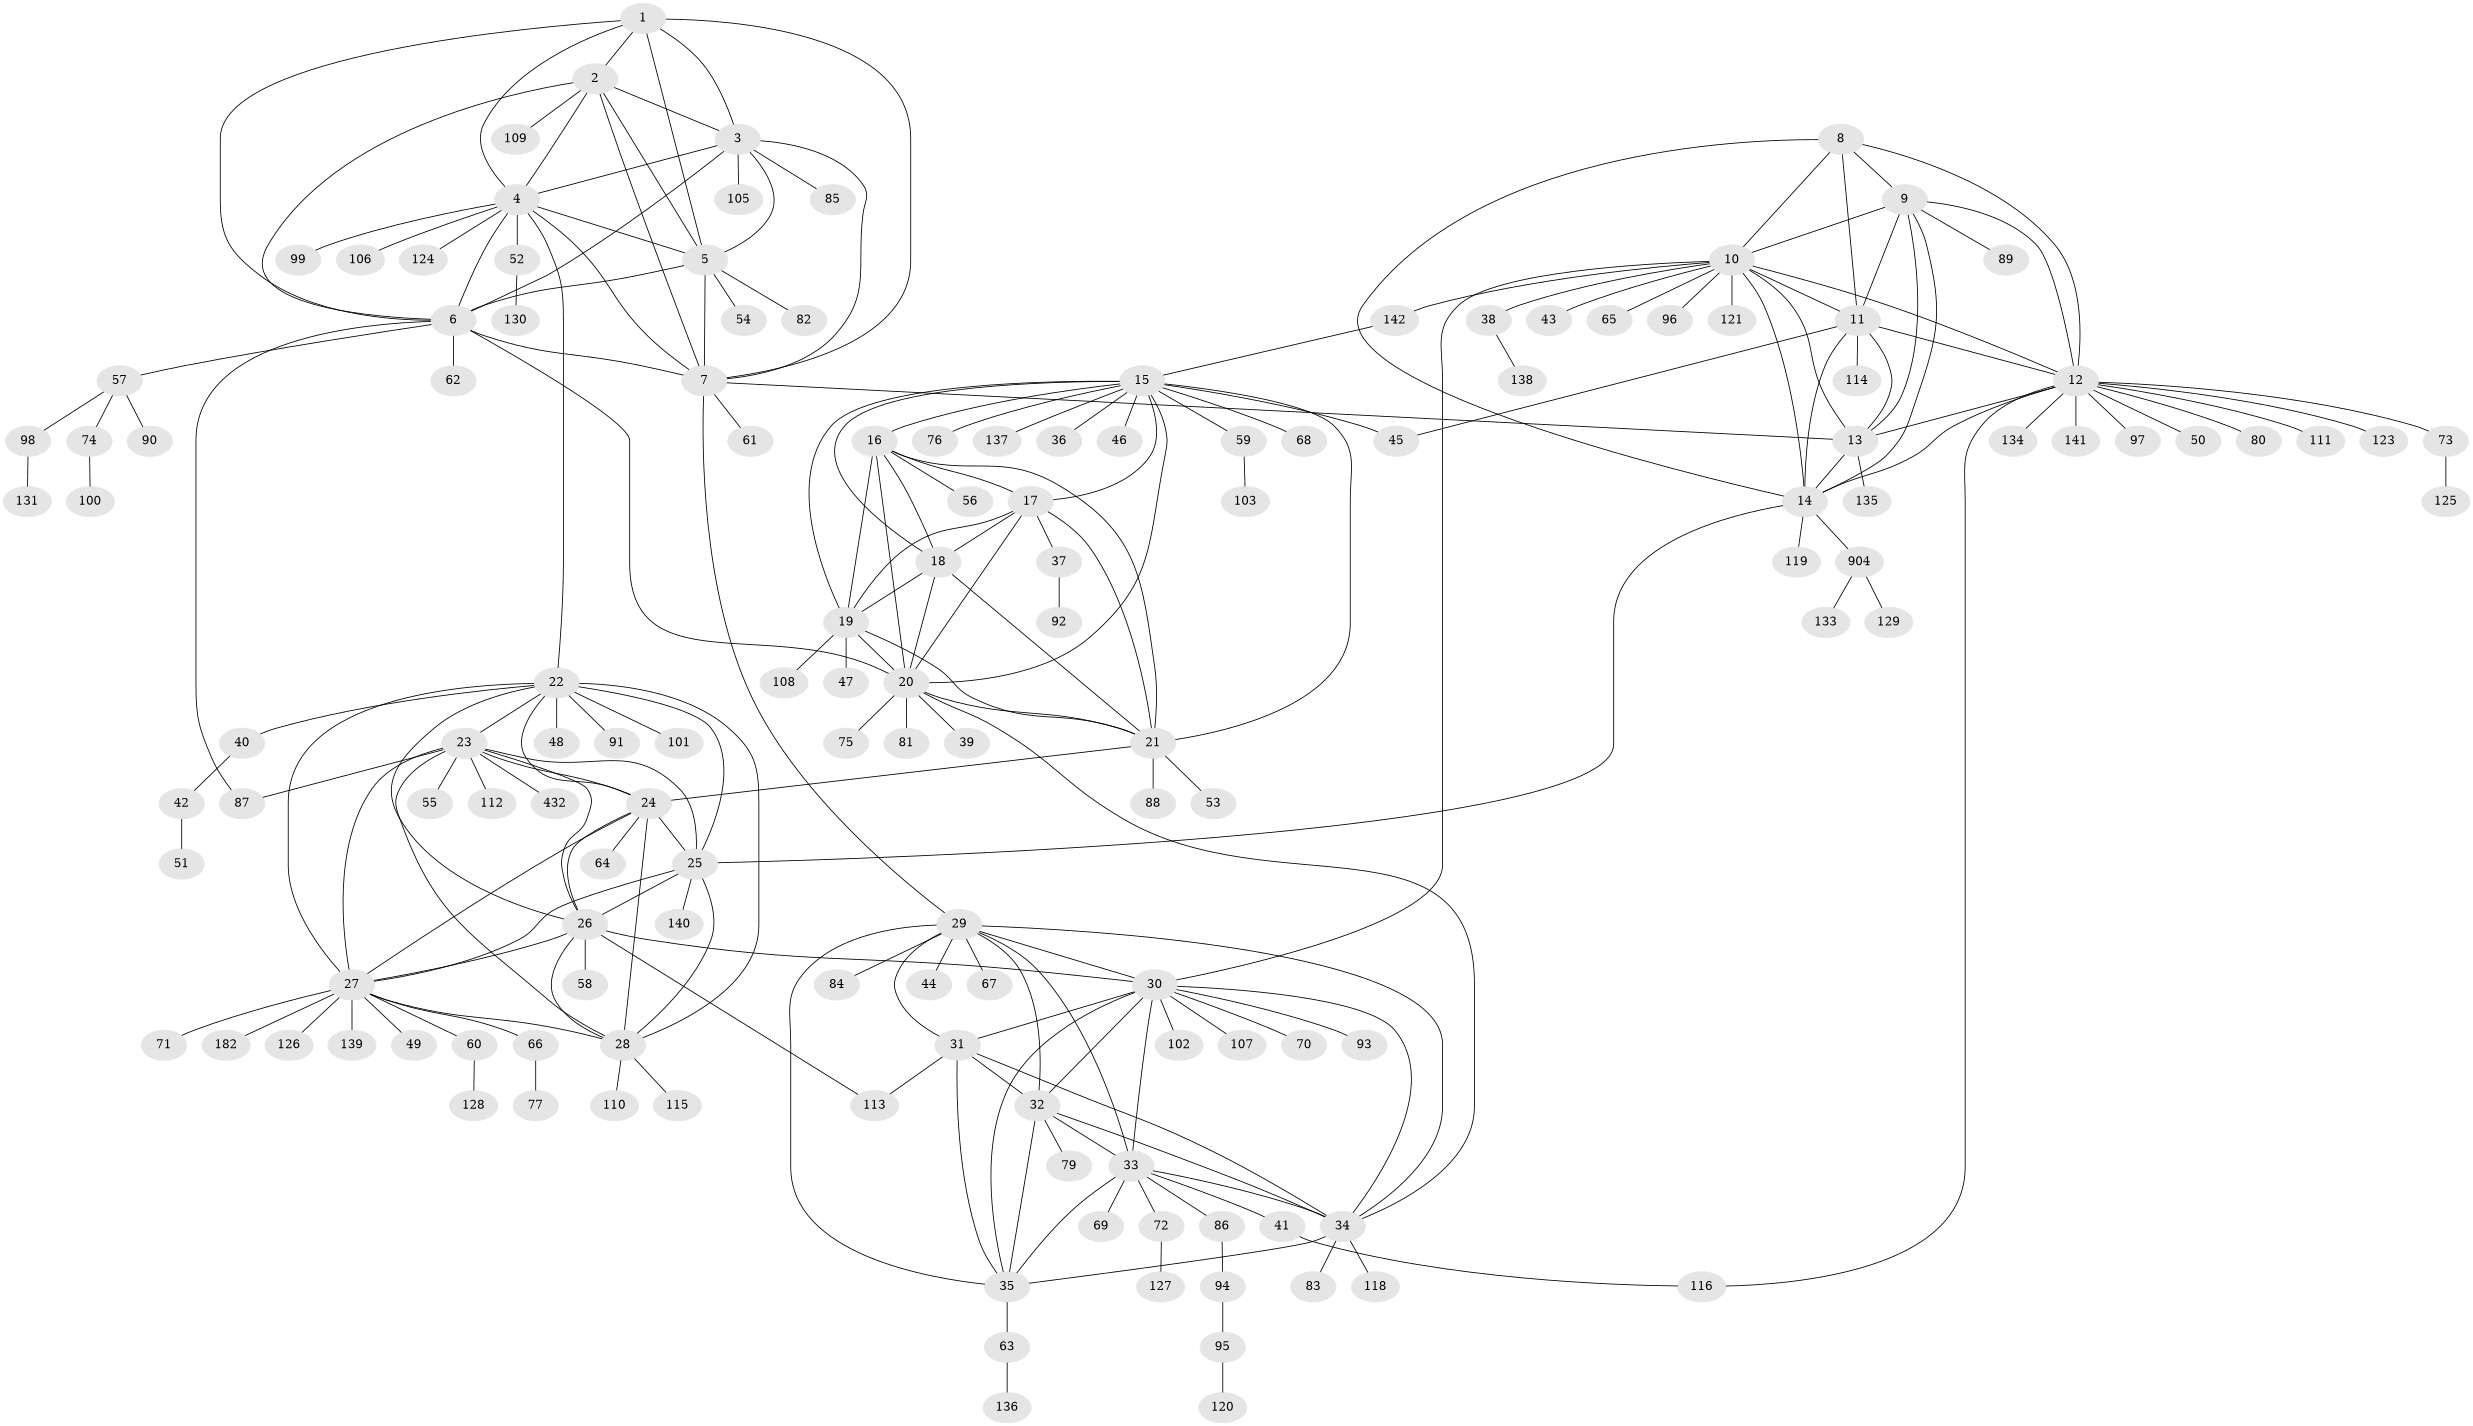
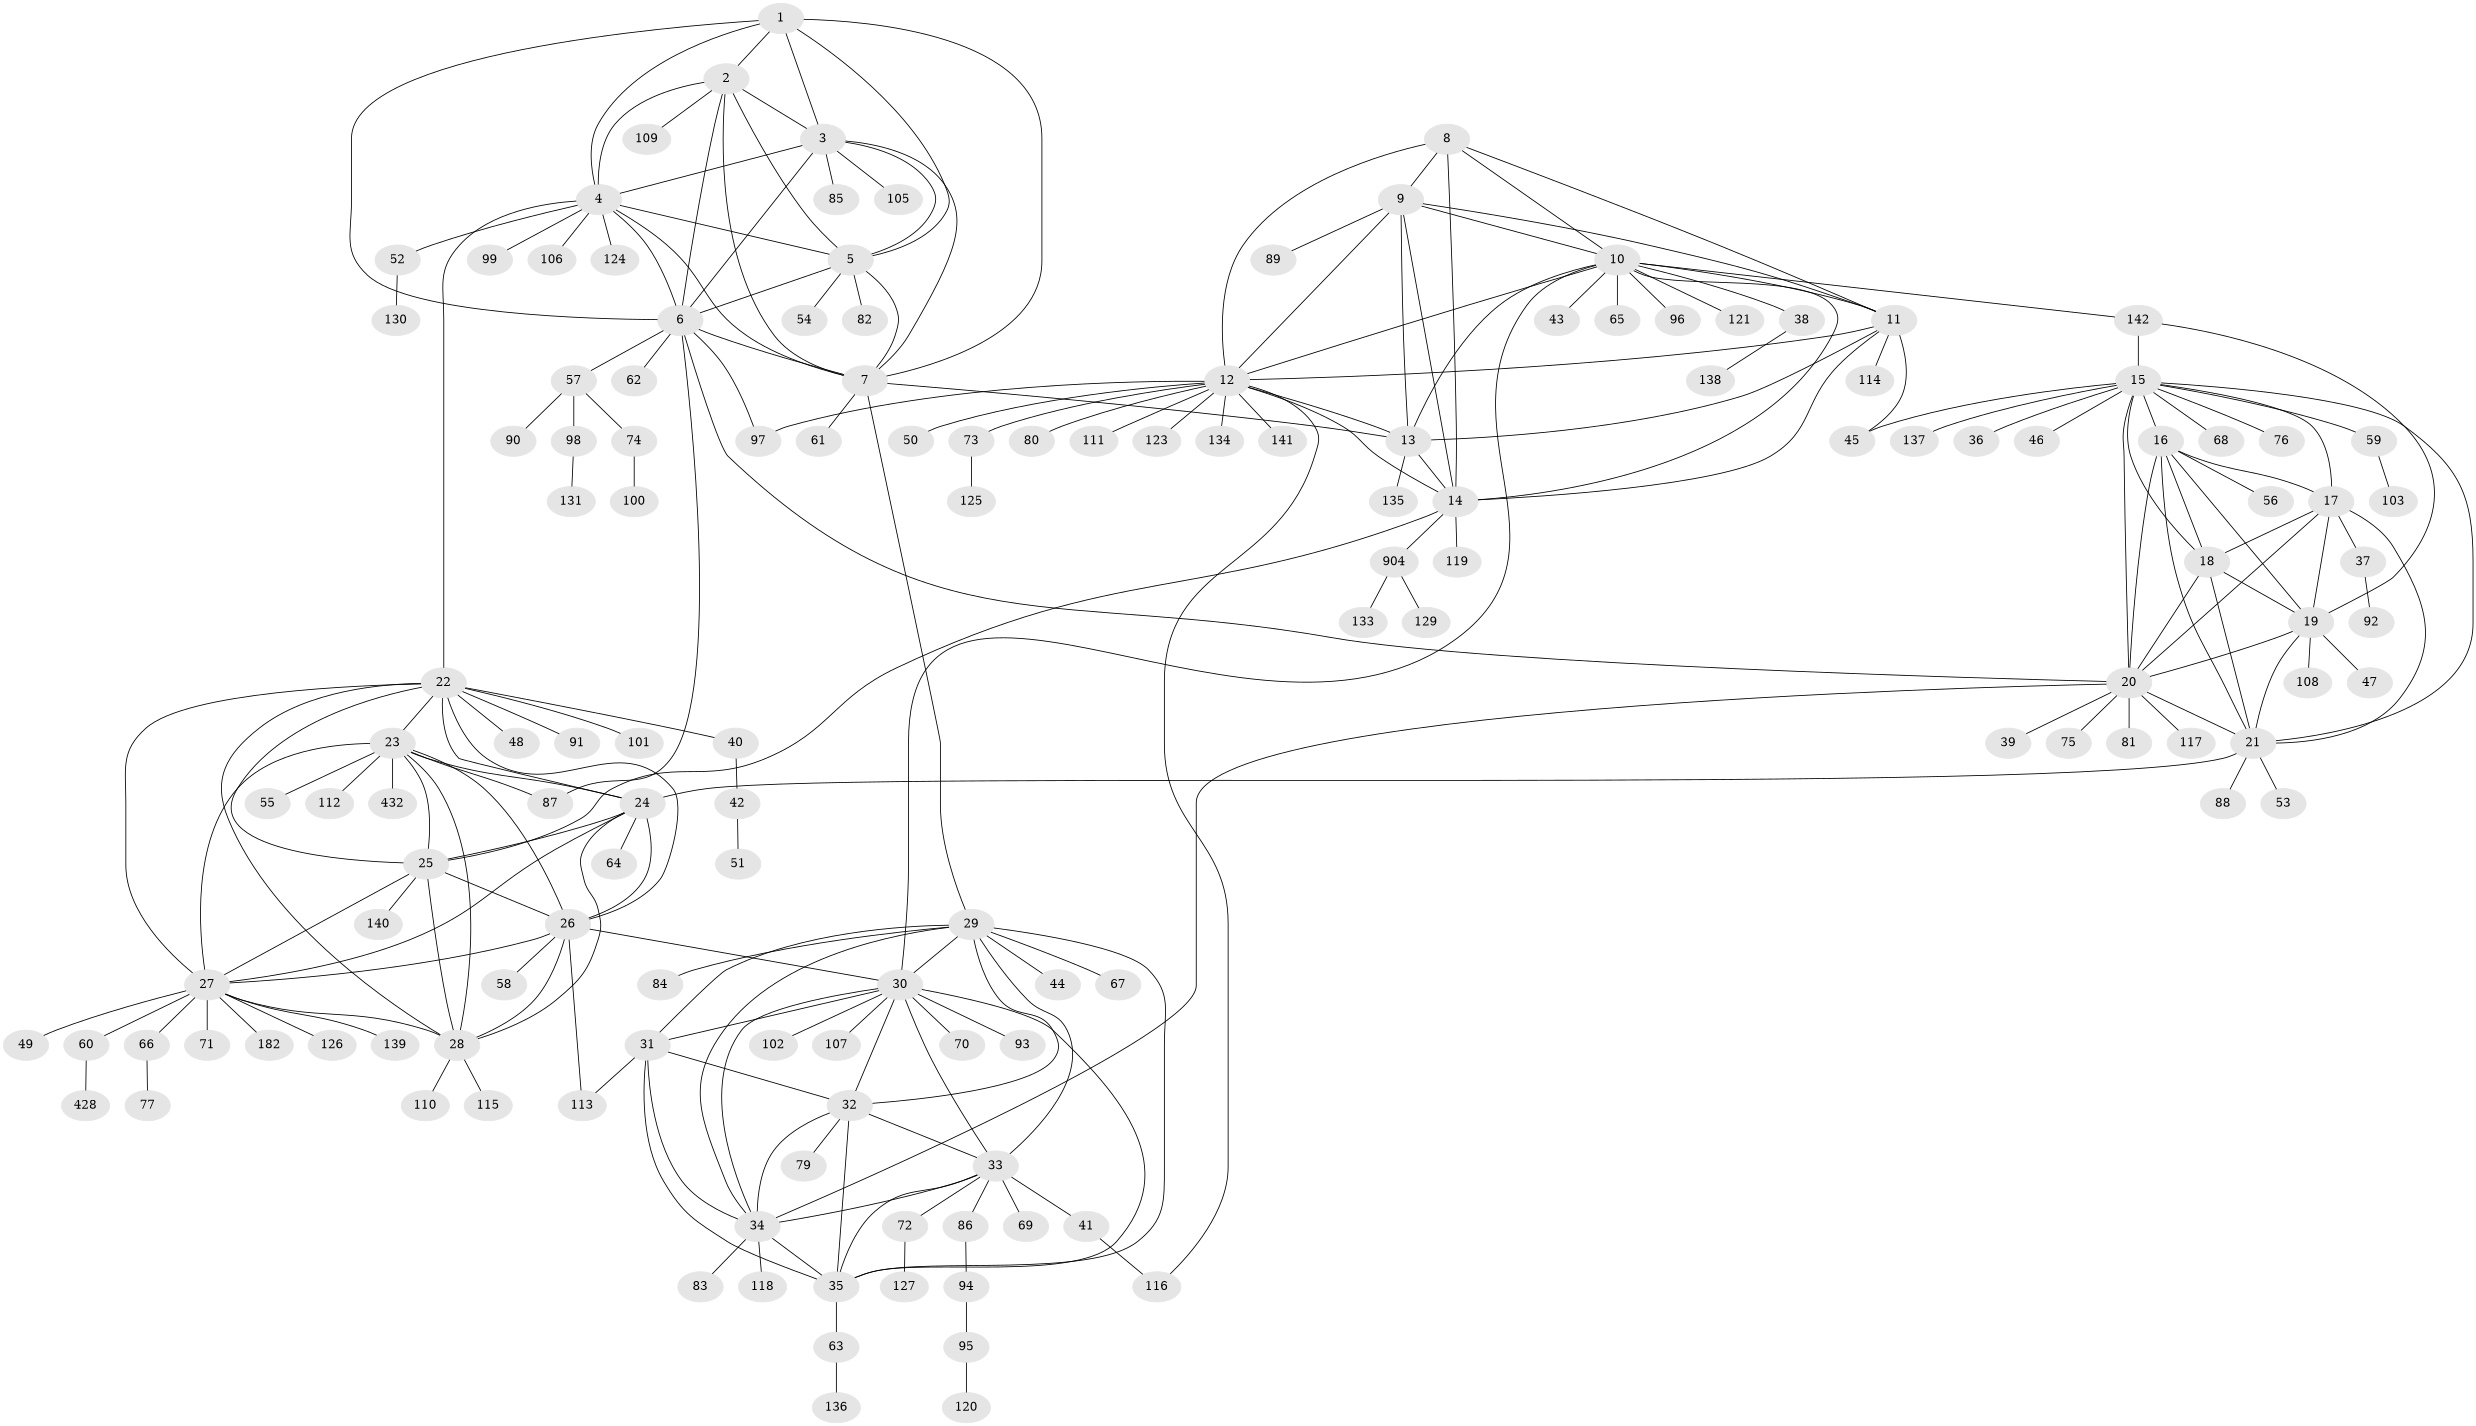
none -> (730, 375)
(854, 411) -> (2386, 410)
none -> (2191, 743)
(474, 1106) -> (86, 1106)
